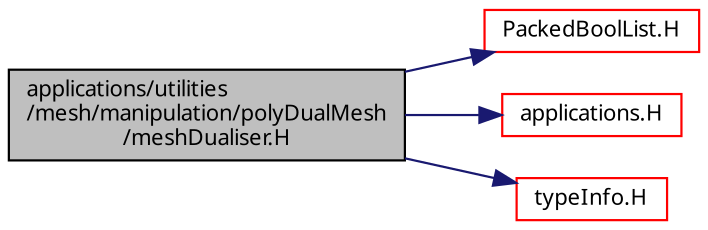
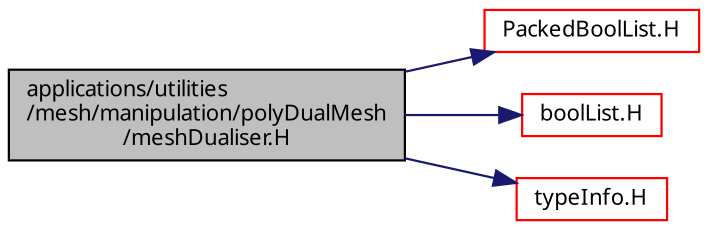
(592, 115) -> (592, 115)
